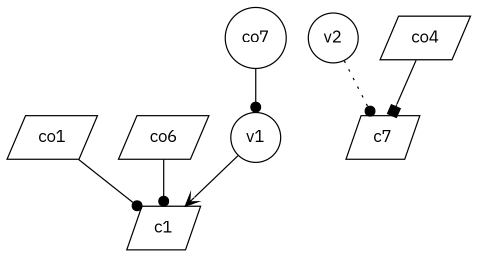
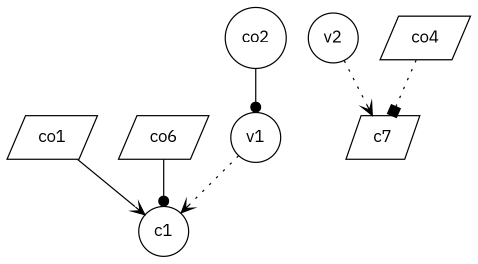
(256, 38) -> (256, 38)
(407, 82) -> (407, 82)
(356, 84) -> (355, 83)
(216, 177) -> (214, 180)
(106, 181) -> (106, 183)
(164, 228) -> (164, 231)
